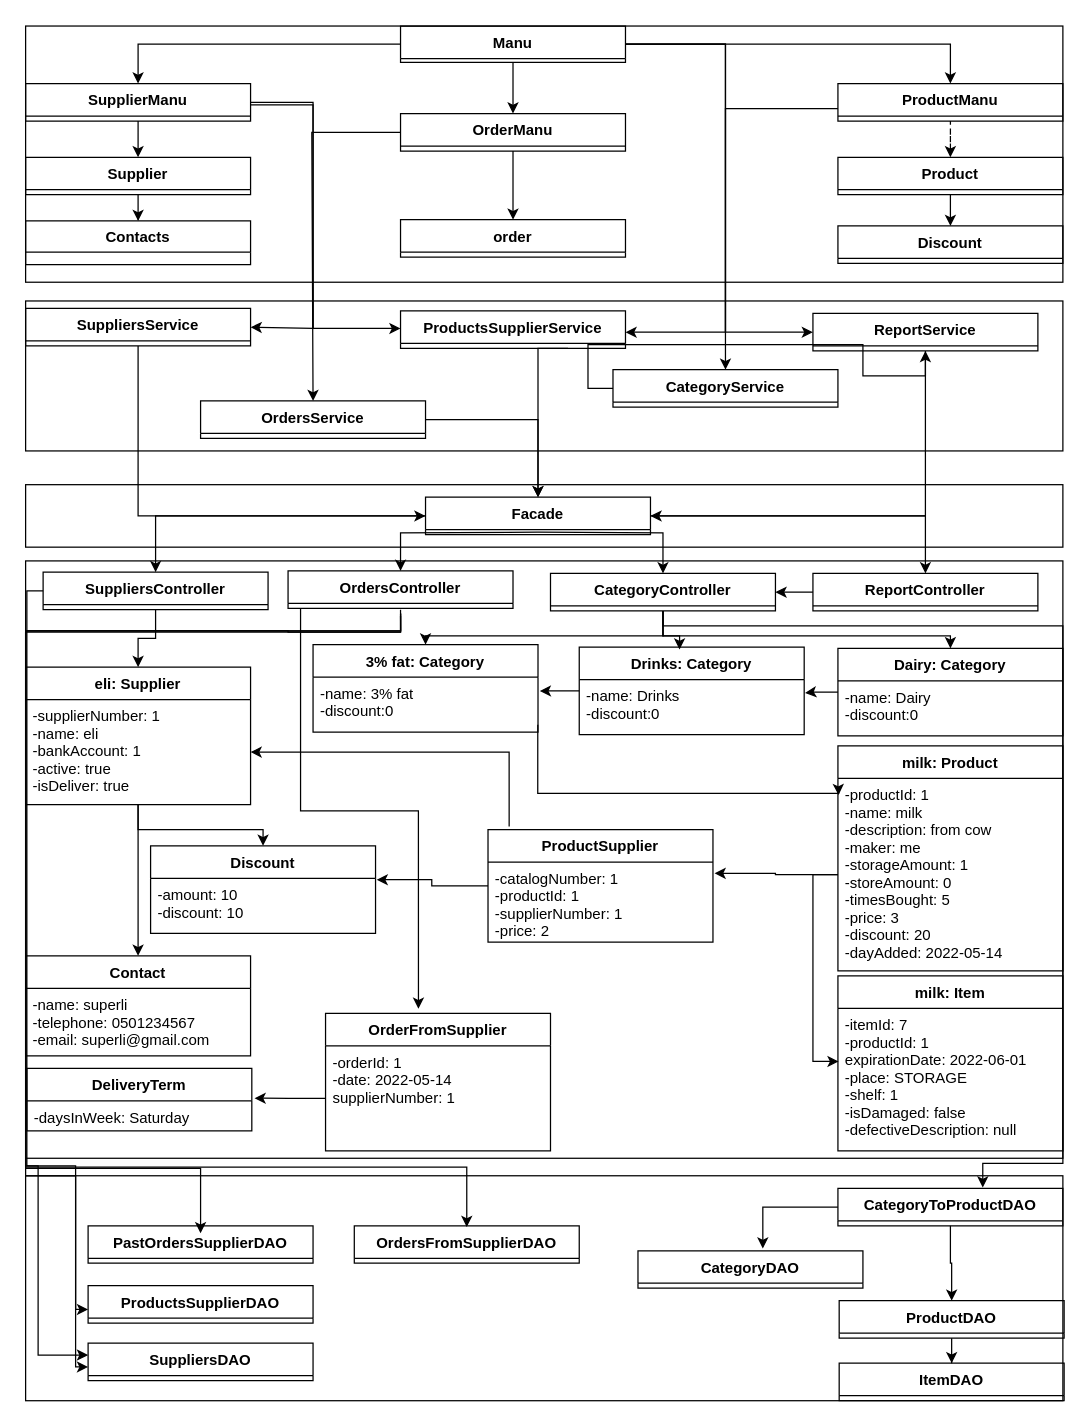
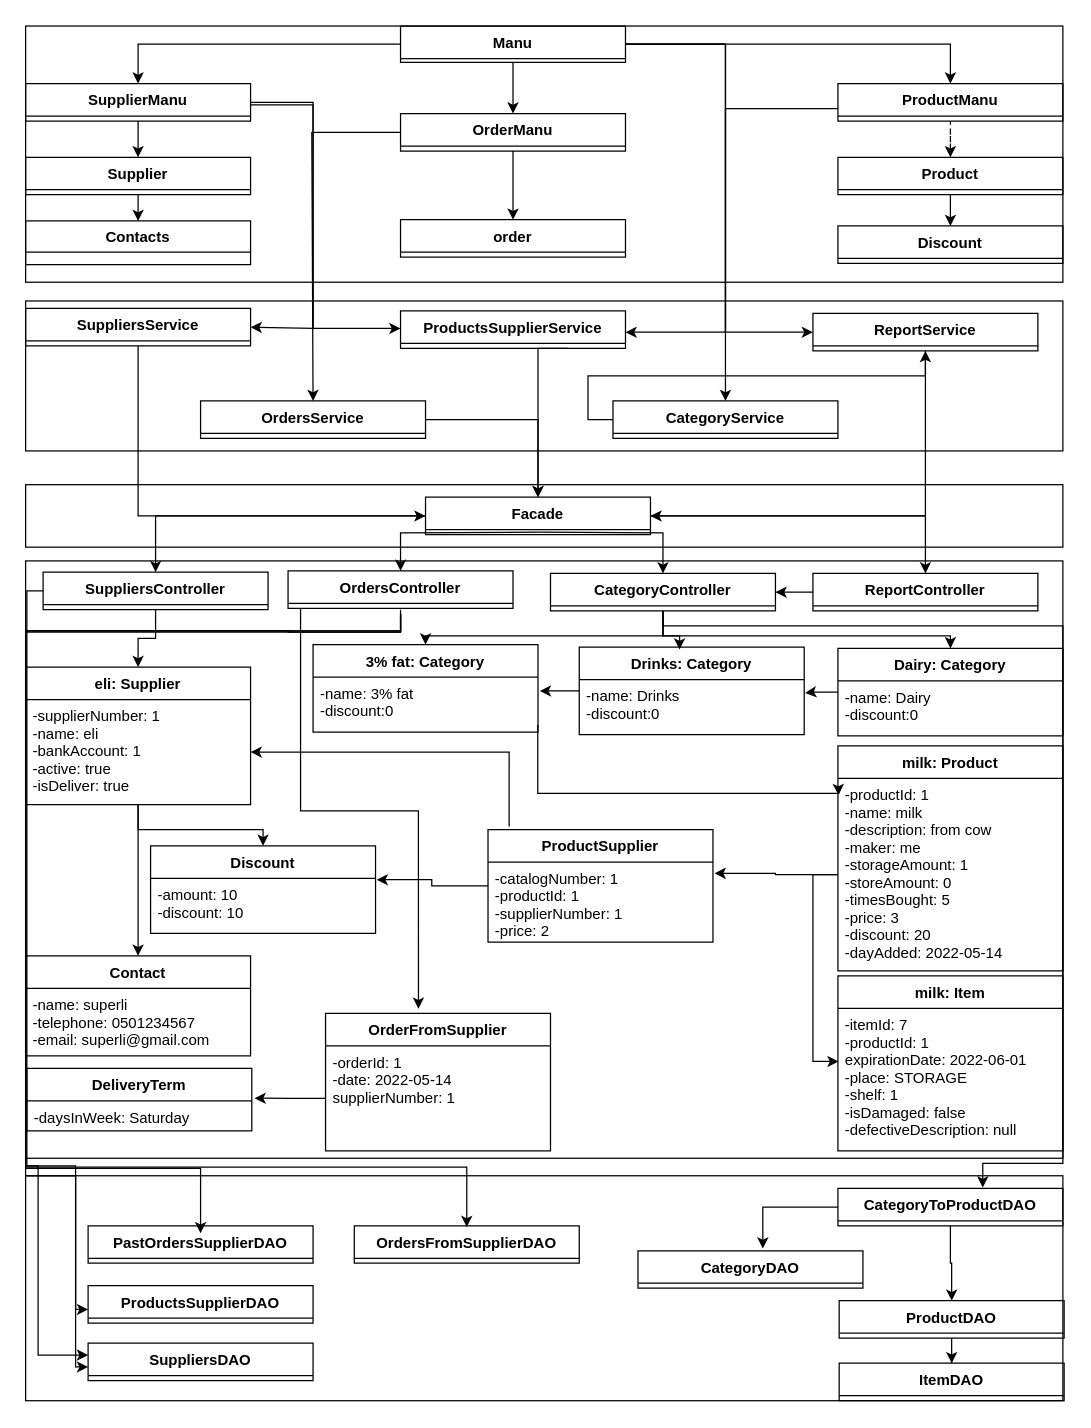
(726, 388) -> (726, 419)
